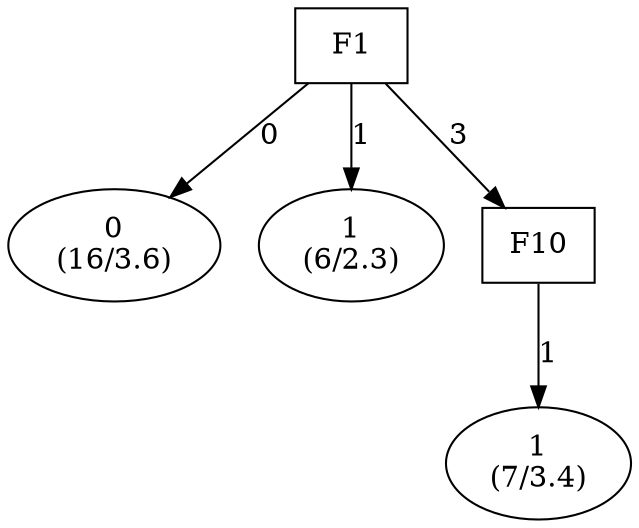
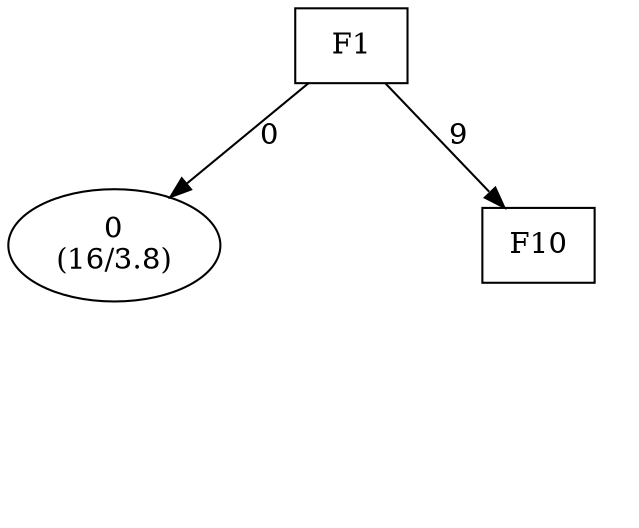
(459, 136) -> (459, 136)
(114, 245) -> (114, 245)
(351, 245) -> none
(539, 463) -> none
